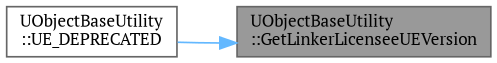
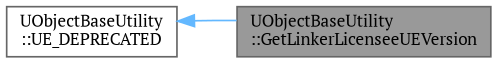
(199, 43) -> (216, 20)
